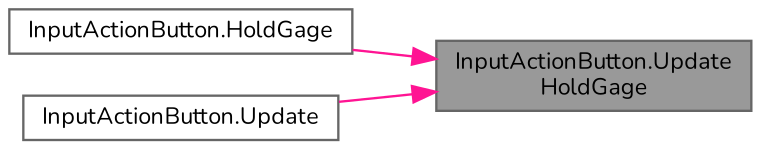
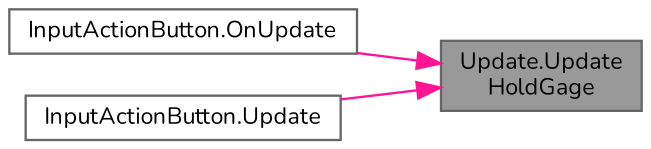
(181, 32) -> (183, 32)
(594, 76) -> (541, 76)
